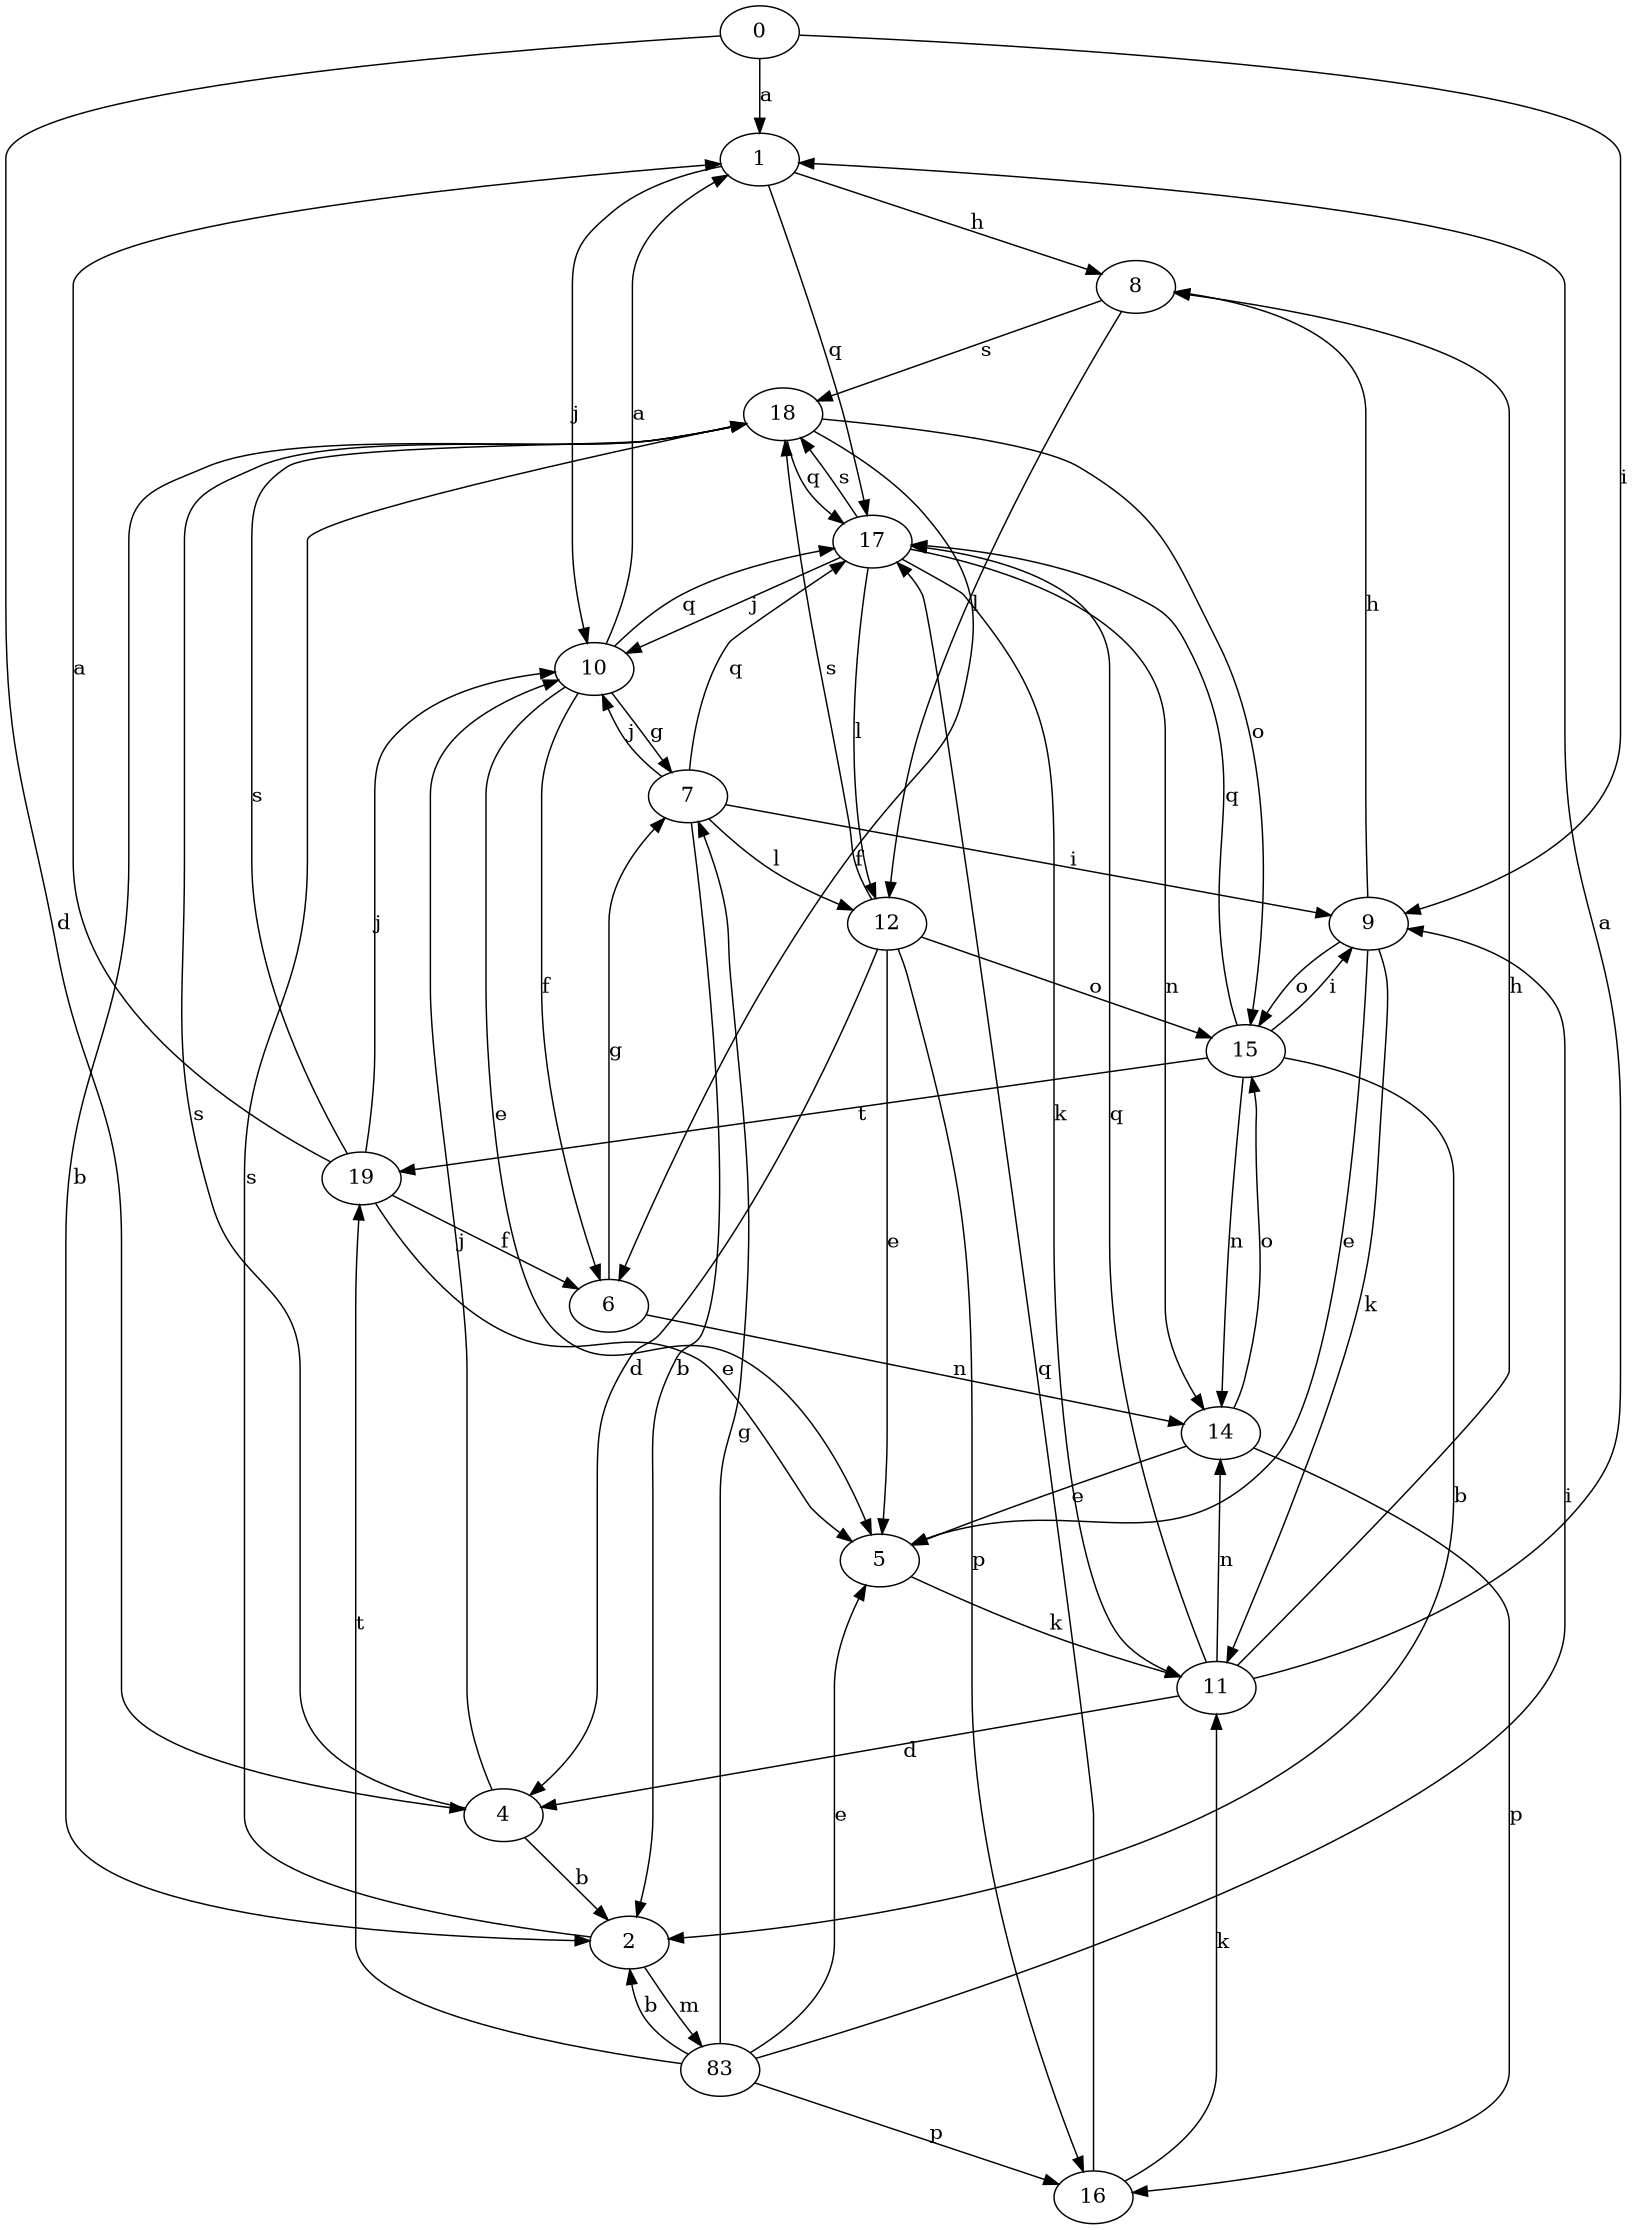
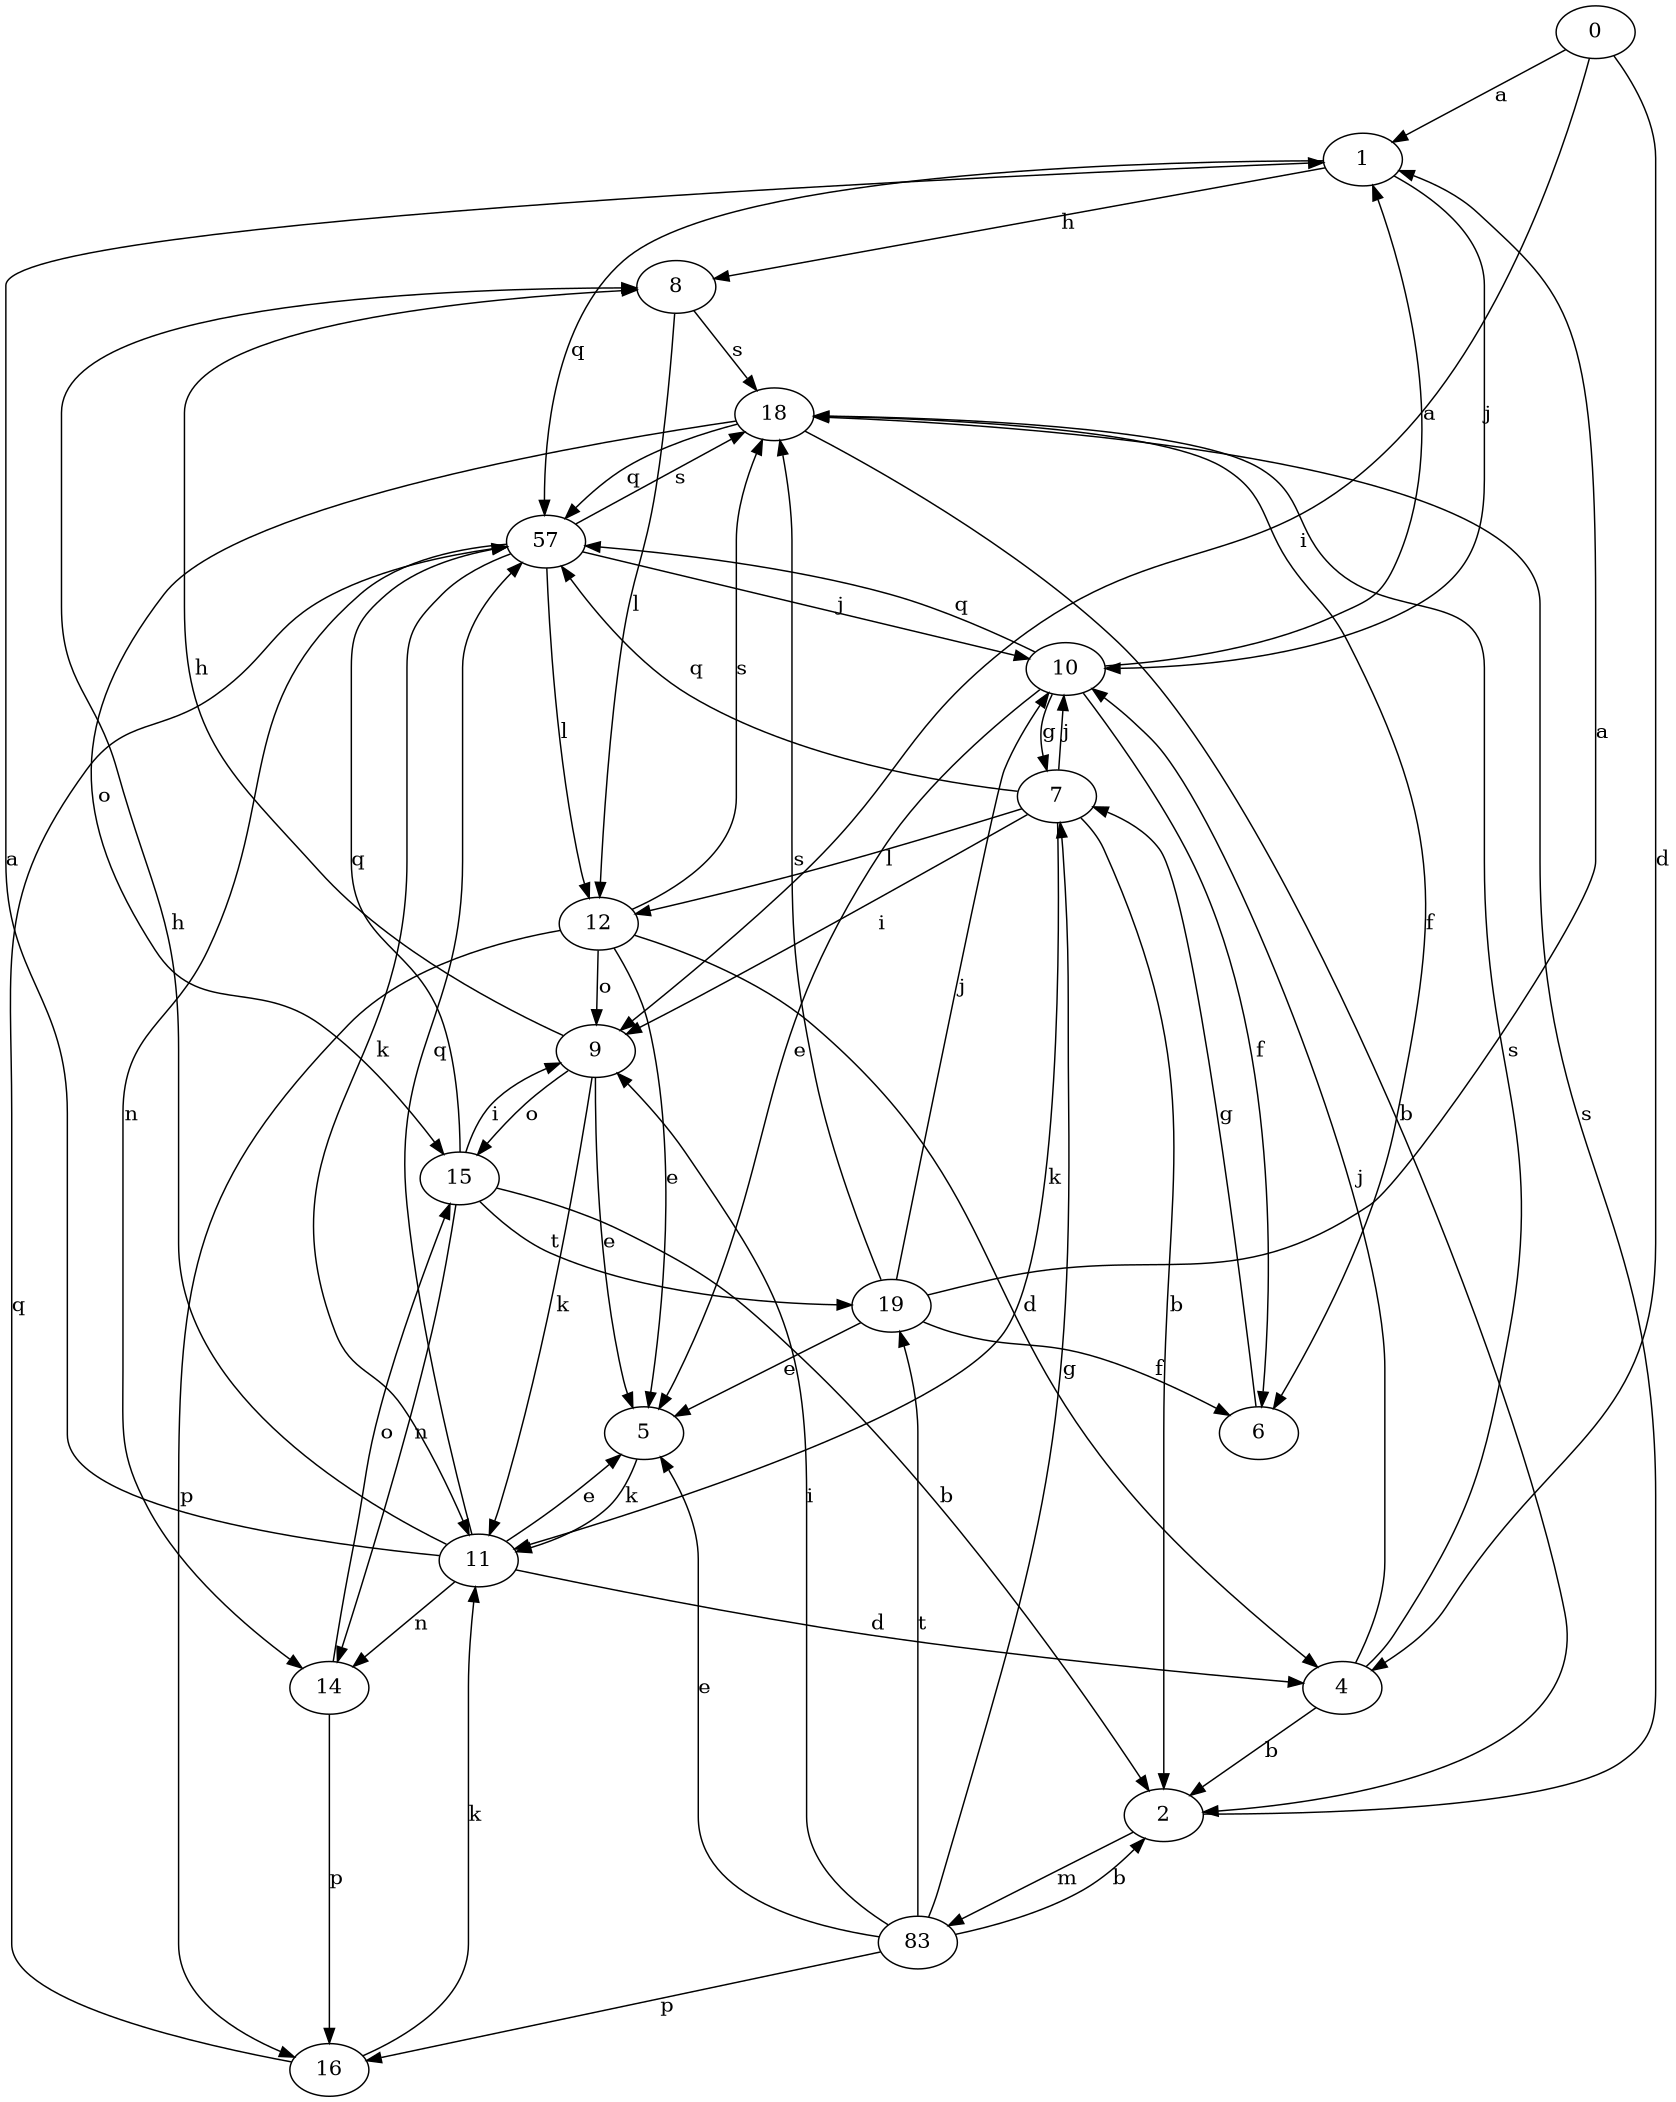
(872, 542) -> (546, 542)
(1066, 987) -> (597, 980)
none -> (982, 1354)
(908, 1368) -> none
(1063, 1489) -> (559, 1505)
